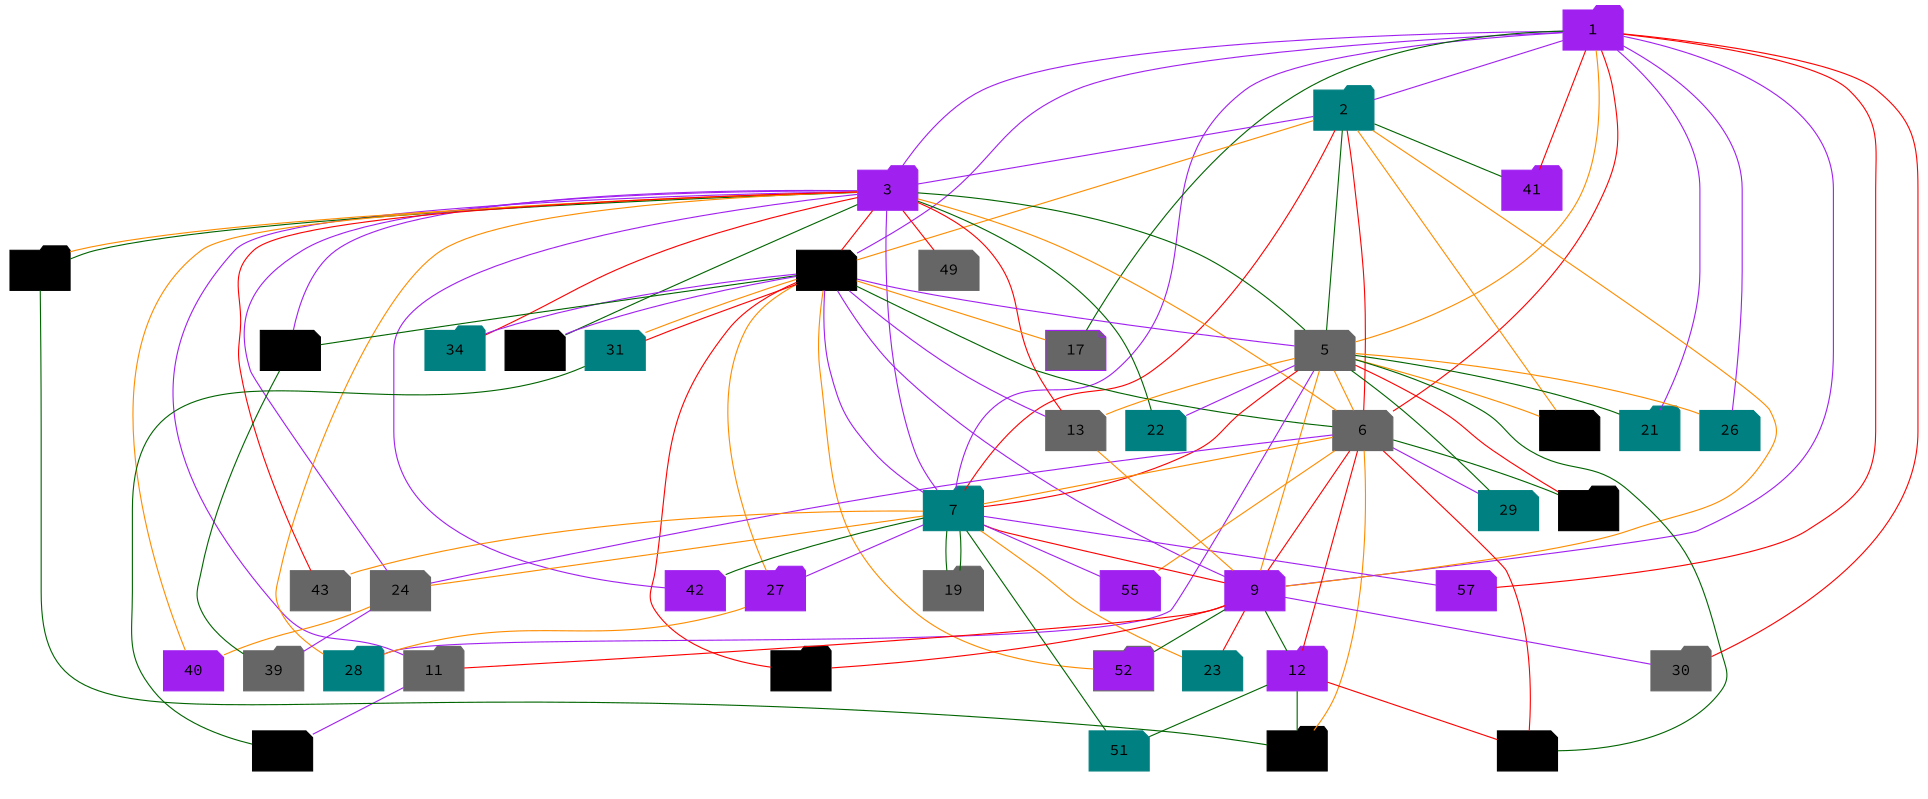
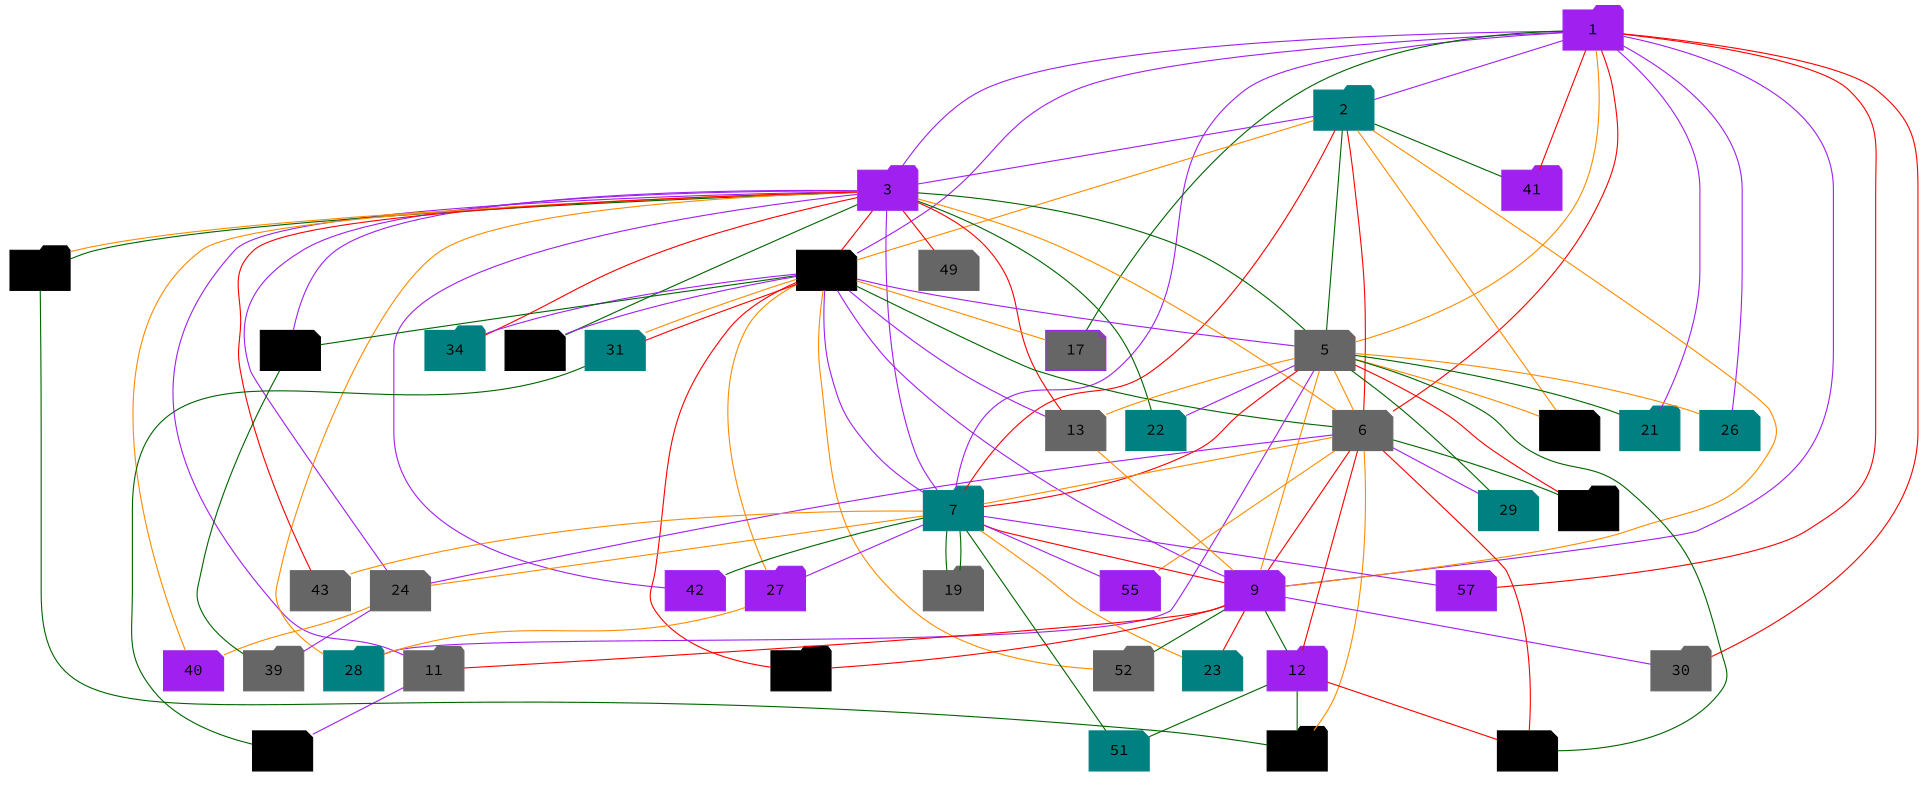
(1124, 671) -> (1124, 671)
